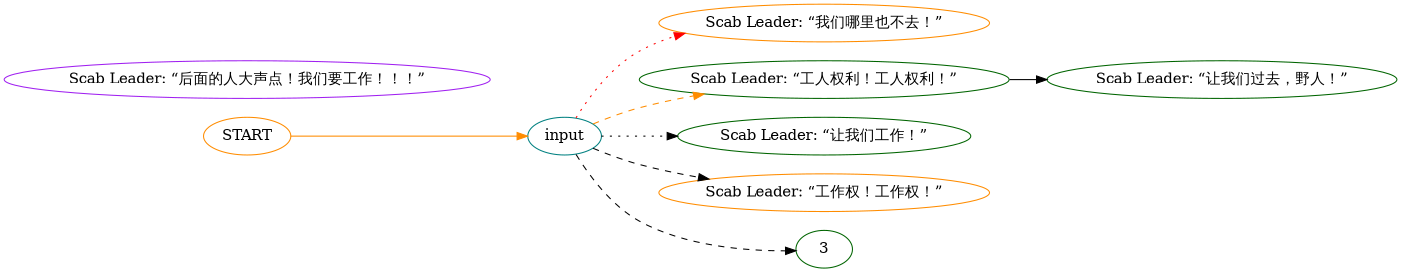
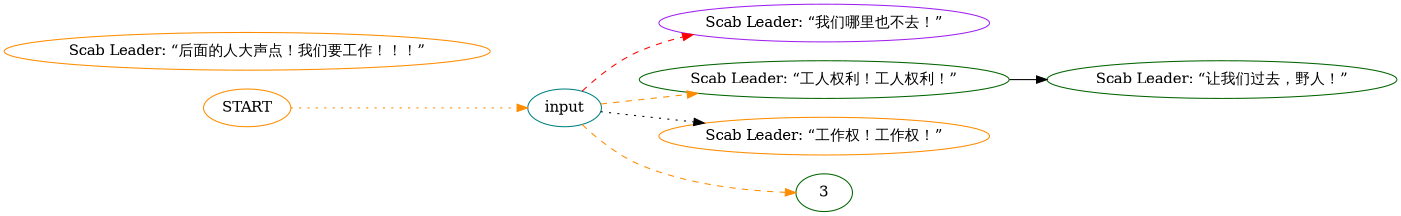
(824, 23) -> (824, 23)
(617, 67) -> (628, 57)
(247, 80) -> (247, 51)
(404, 136) -> (404, 108)
(824, 136) -> none
(645, 166) -> (647, 117)
(666, 233) -> (677, 177)
